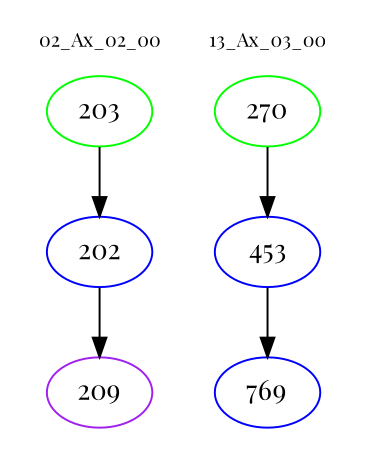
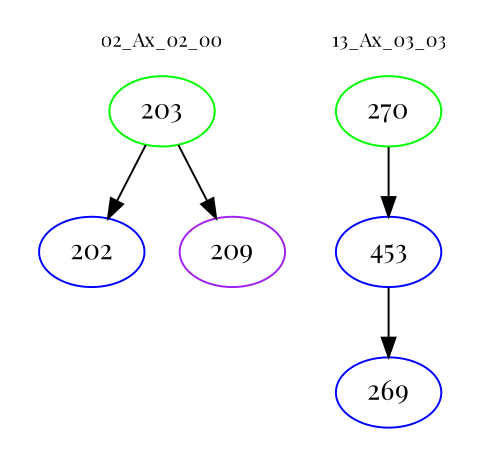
(269, 42) -> (390, 42)
(100, 313) -> (193, 173)
(268, 393) -> (389, 393)
